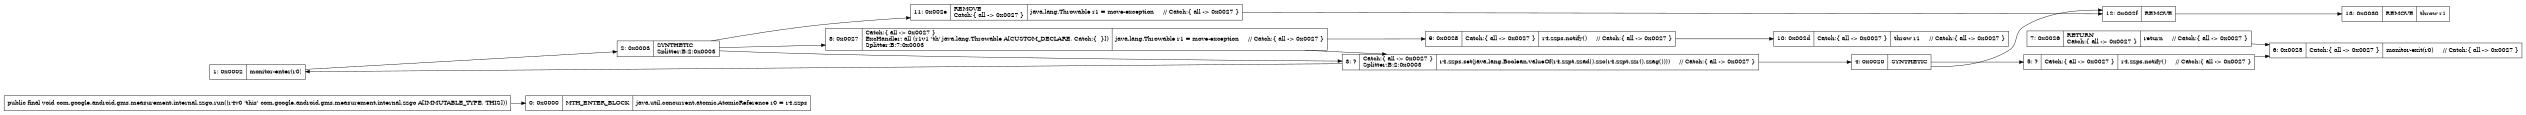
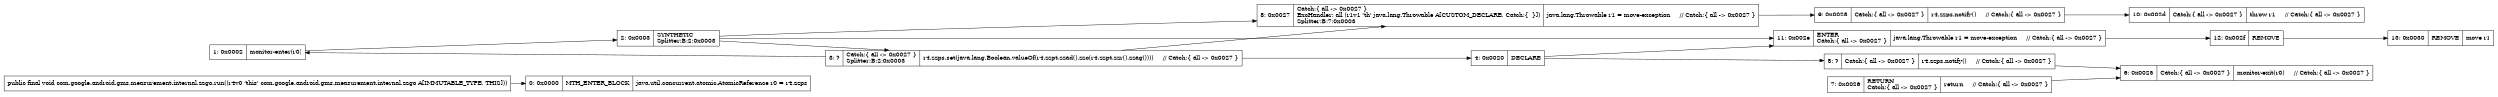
(968, 9) -> (1828, 35)
(2433, 14) -> (2478, 38)
(2016, 40) -> (1657, 51)
(1344, 52) -> (1226, 41)
(1909, 62) -> (1526, 58)
